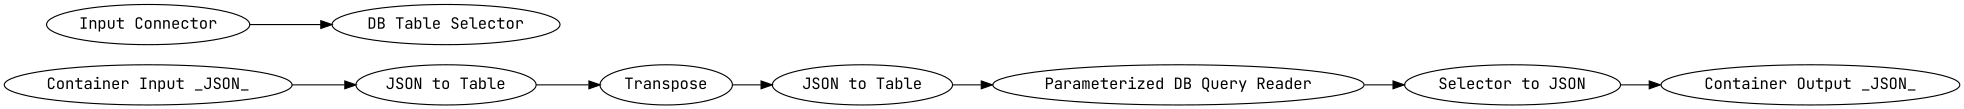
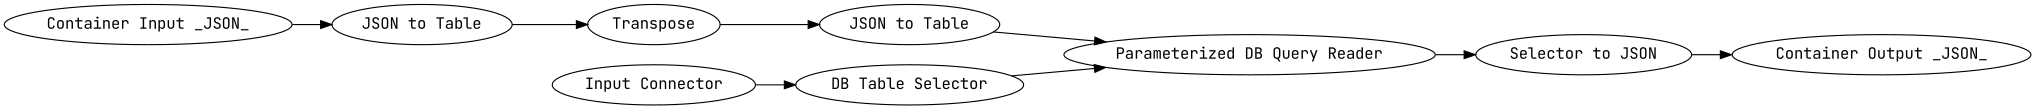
none -> (1053, 72)
